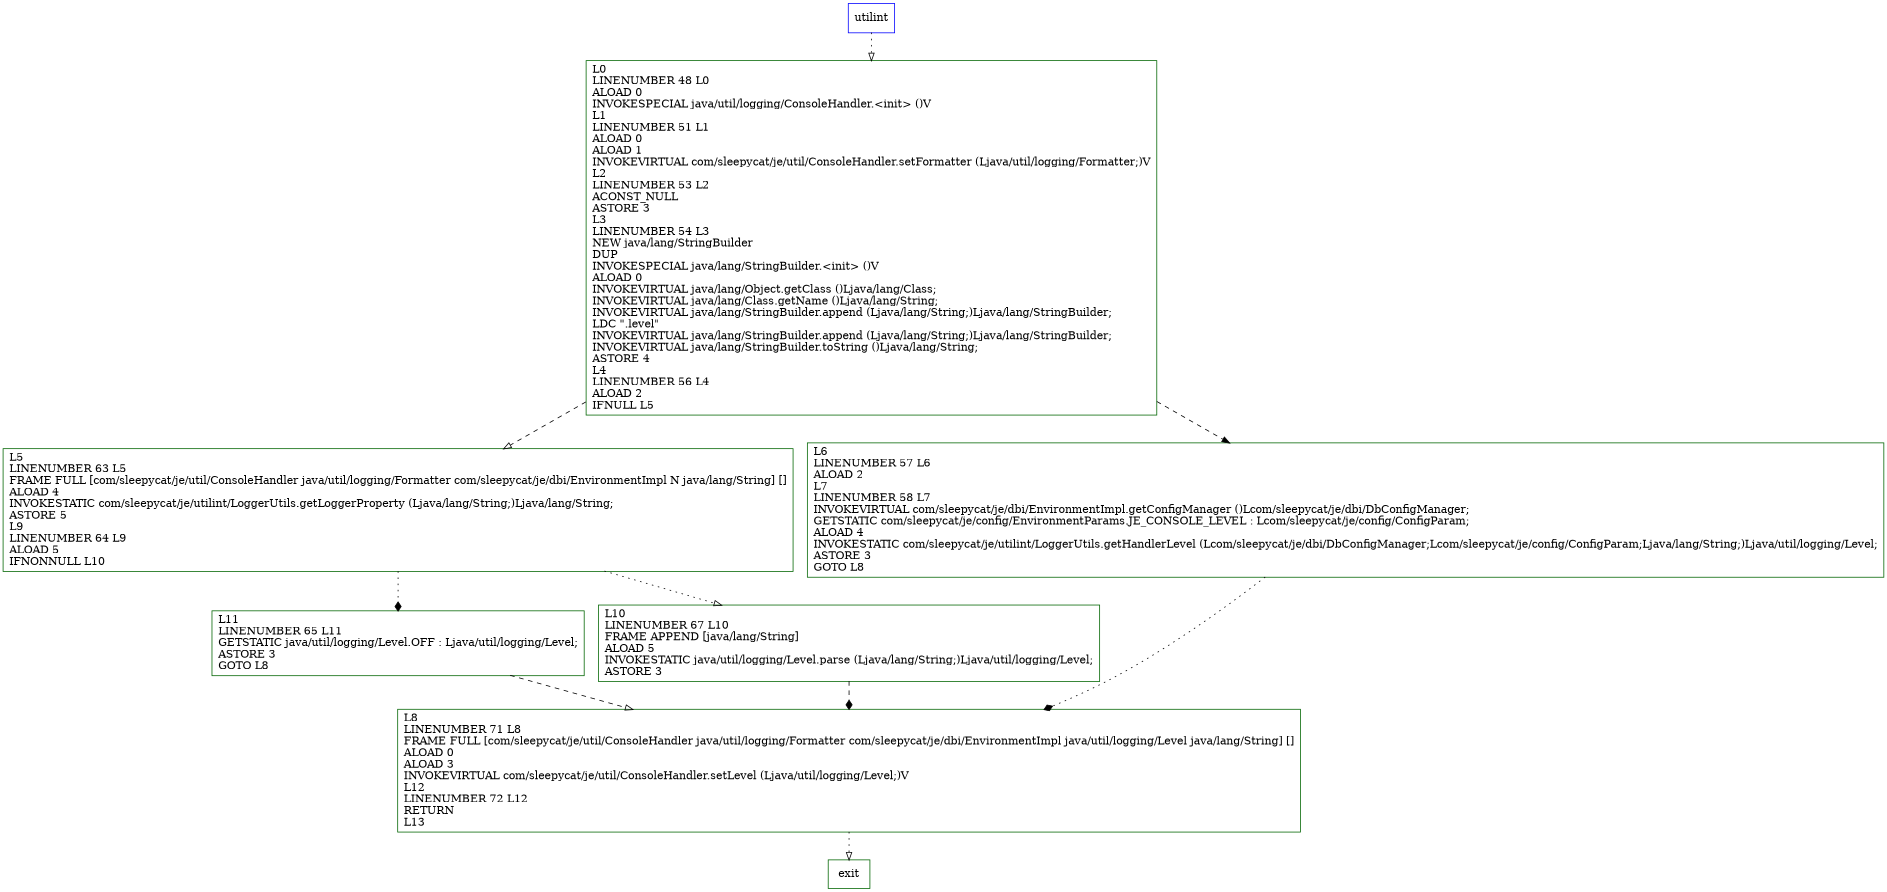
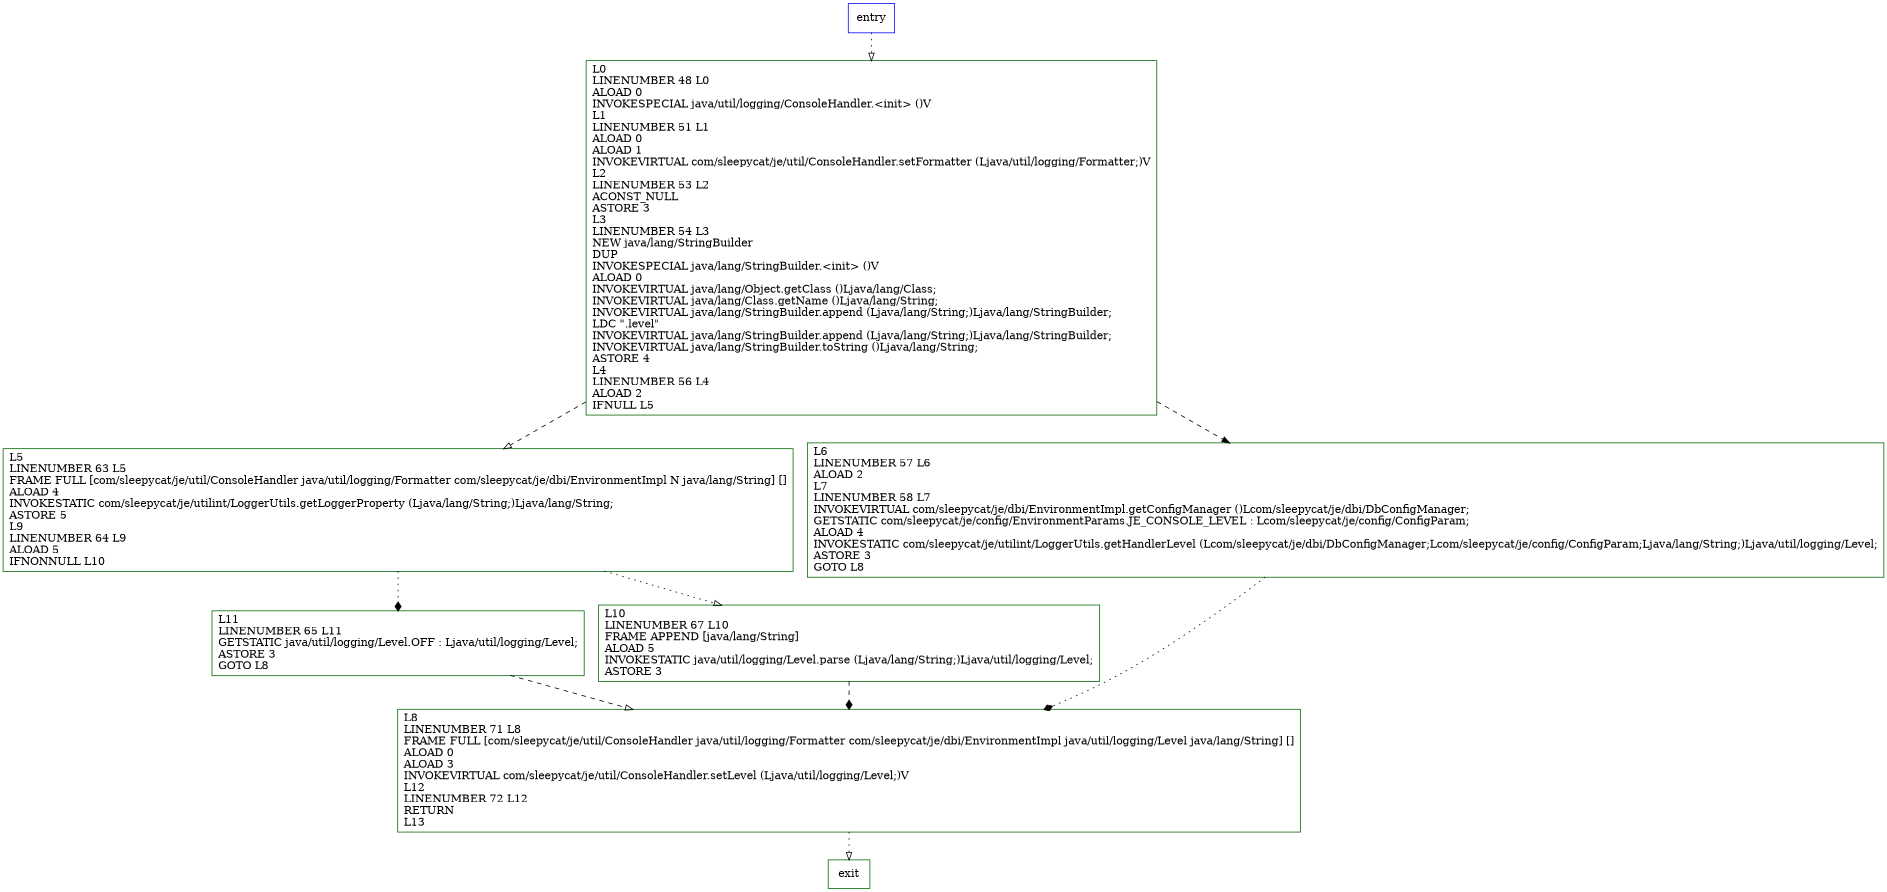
(871, 18) -> (871, 18)
